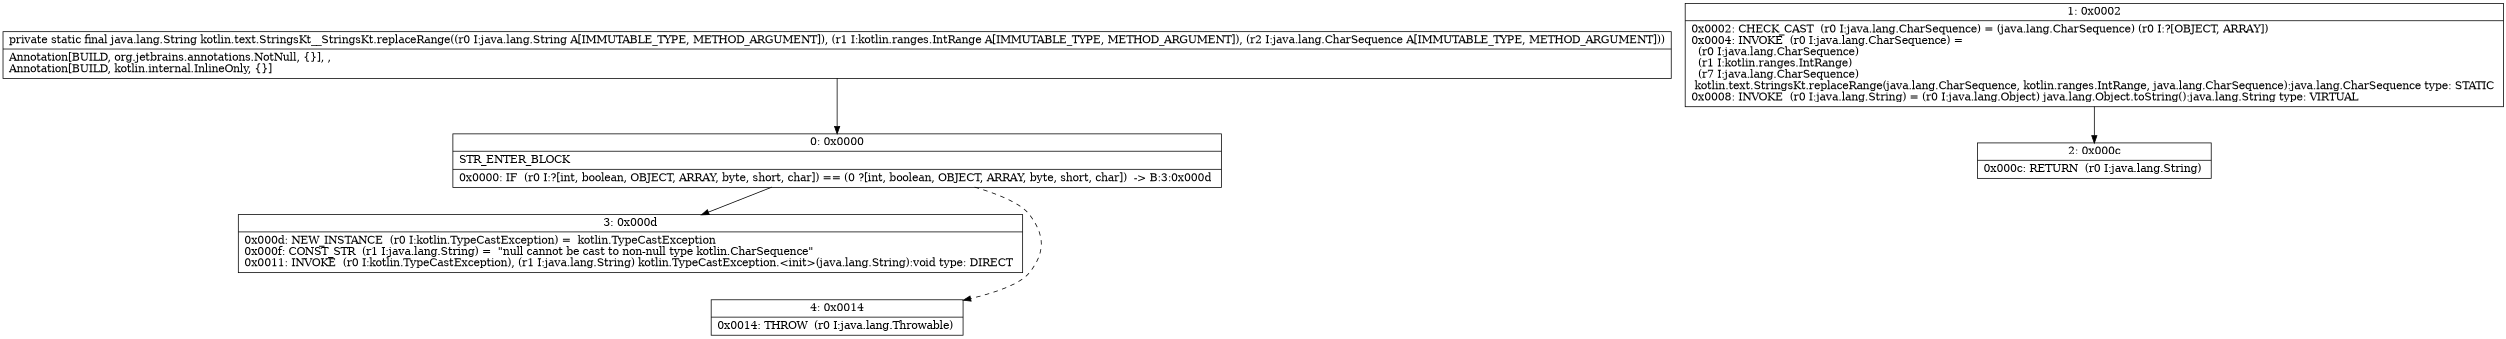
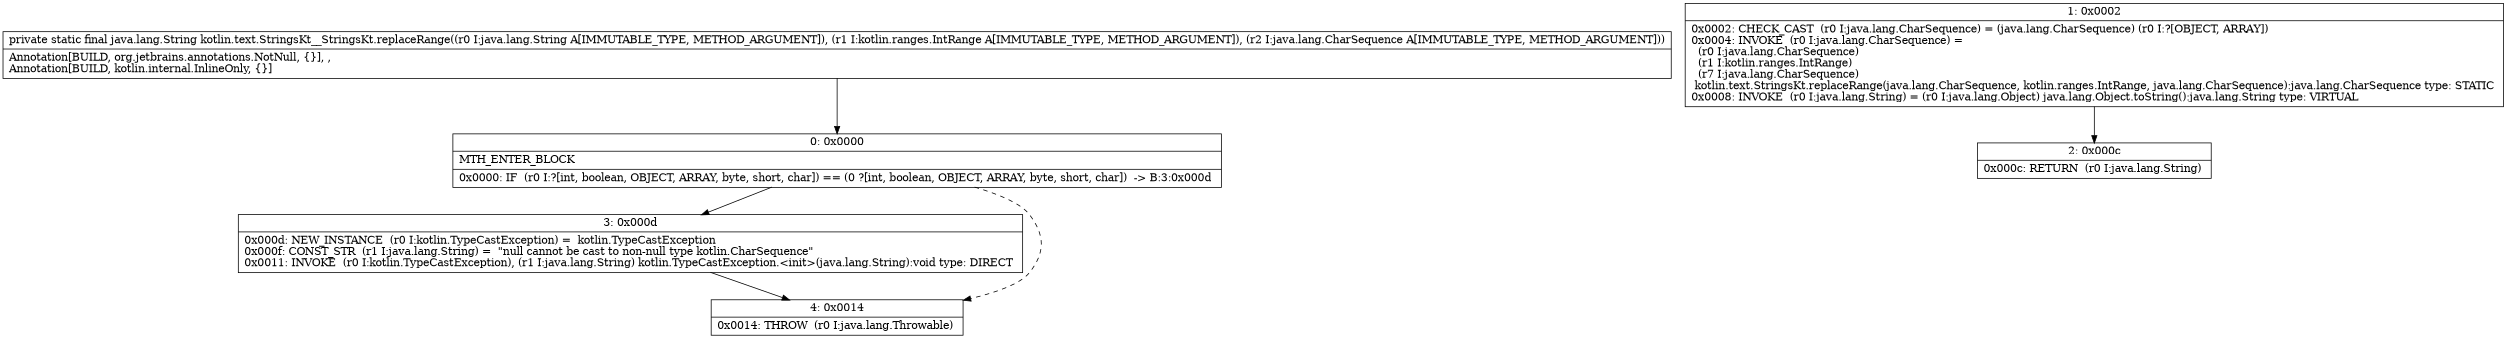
(515, 160) -> (517, 160)
none -> (746, 285)
